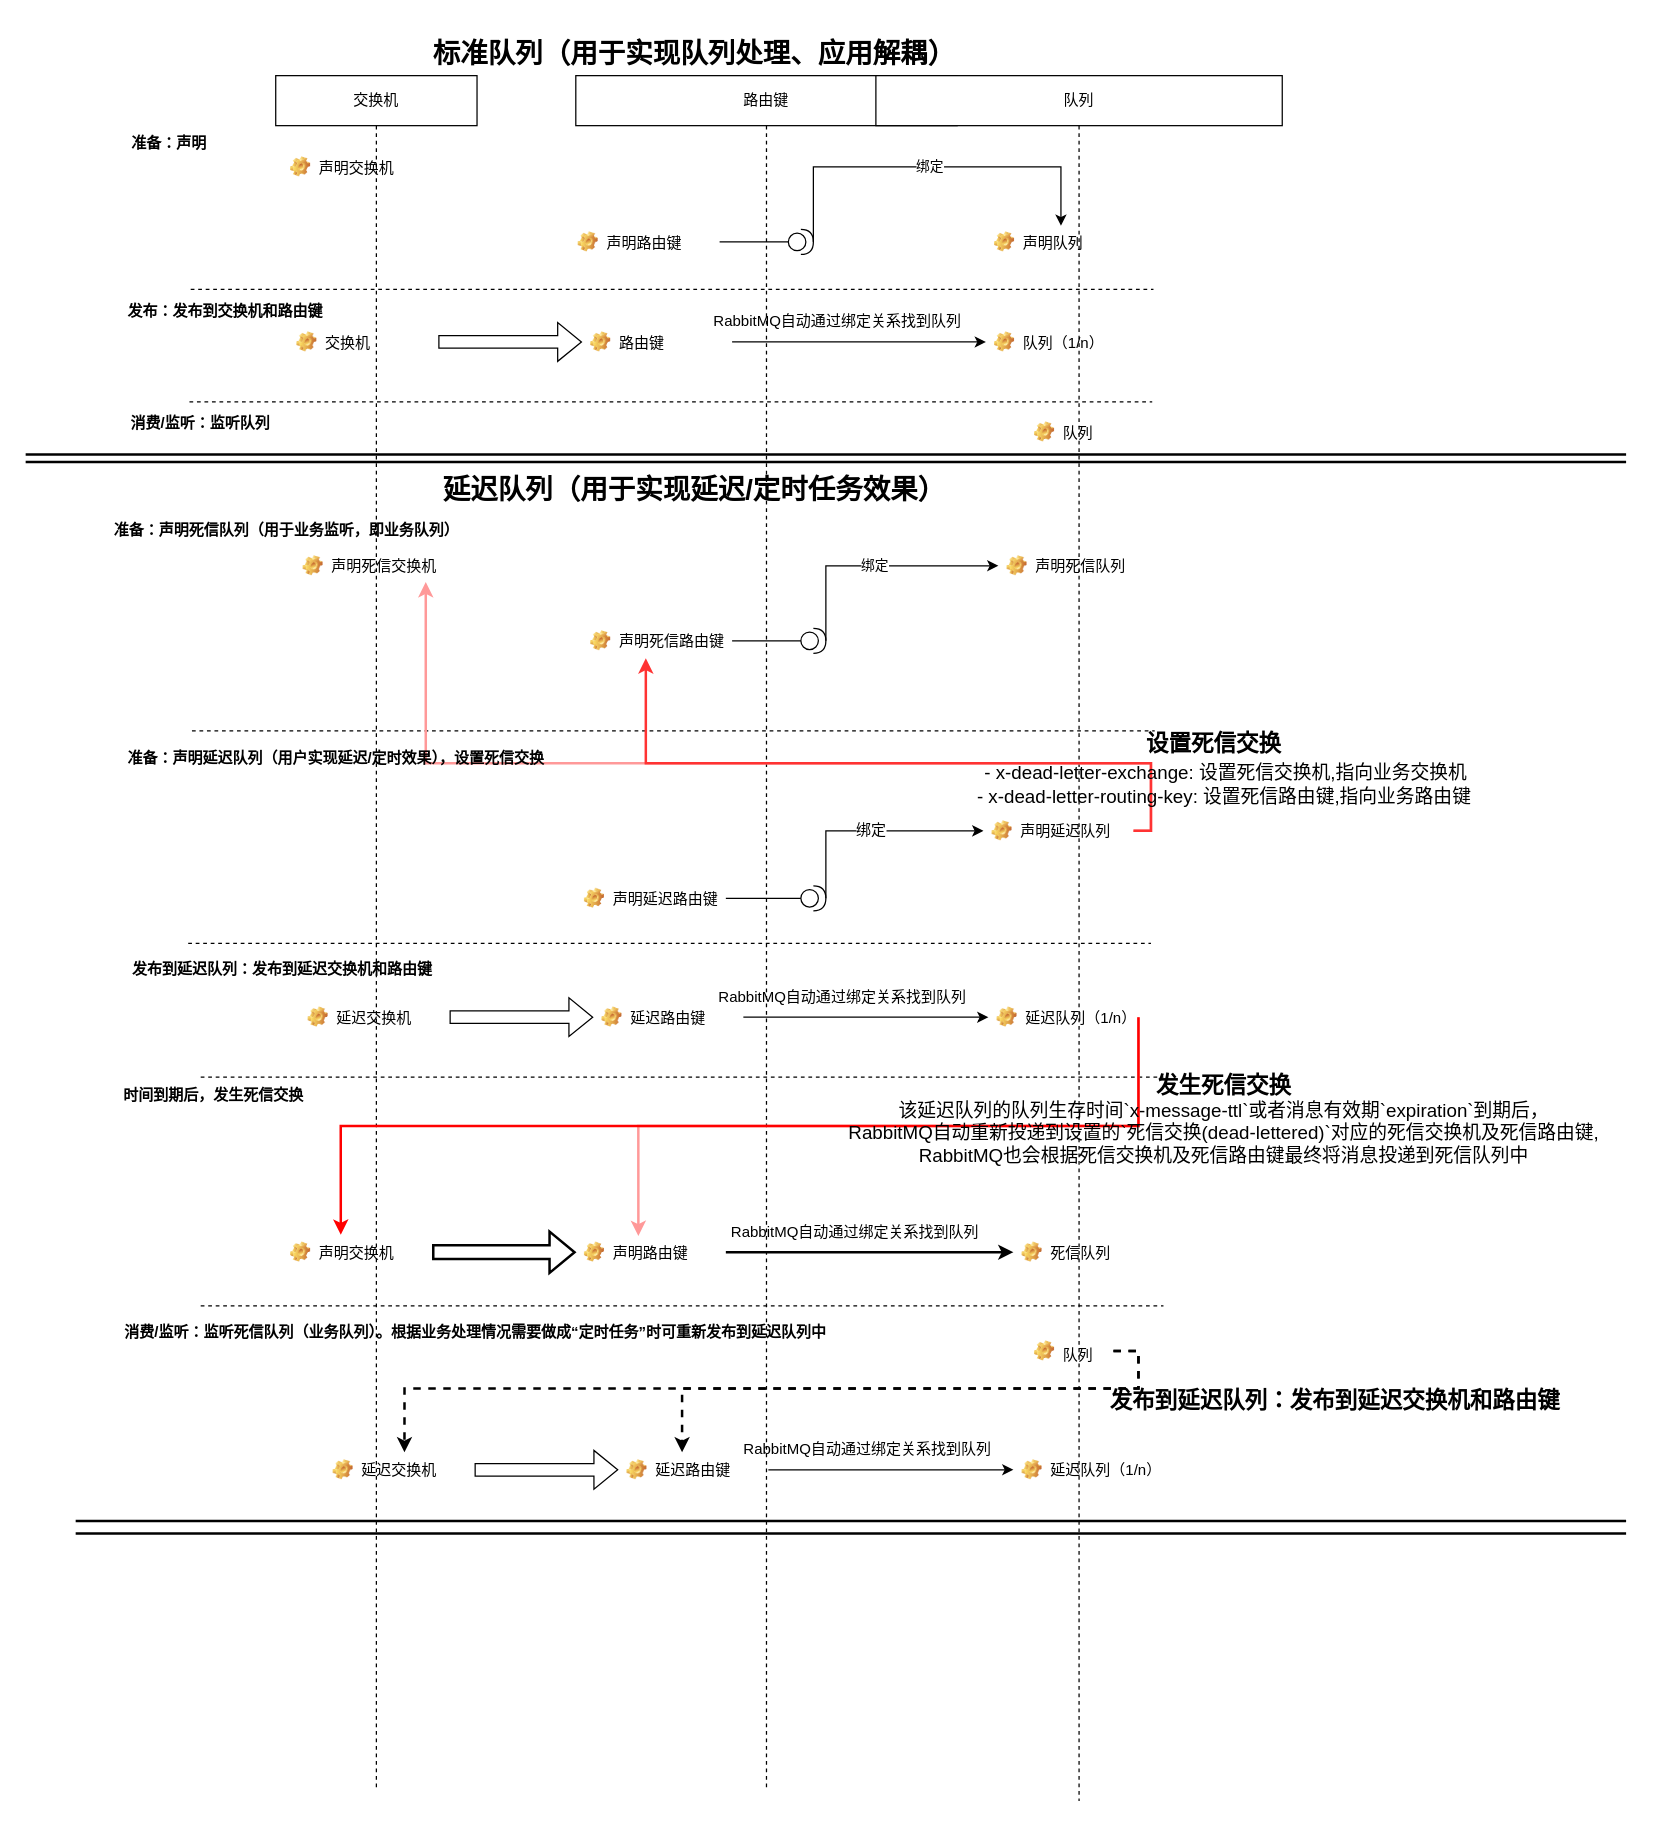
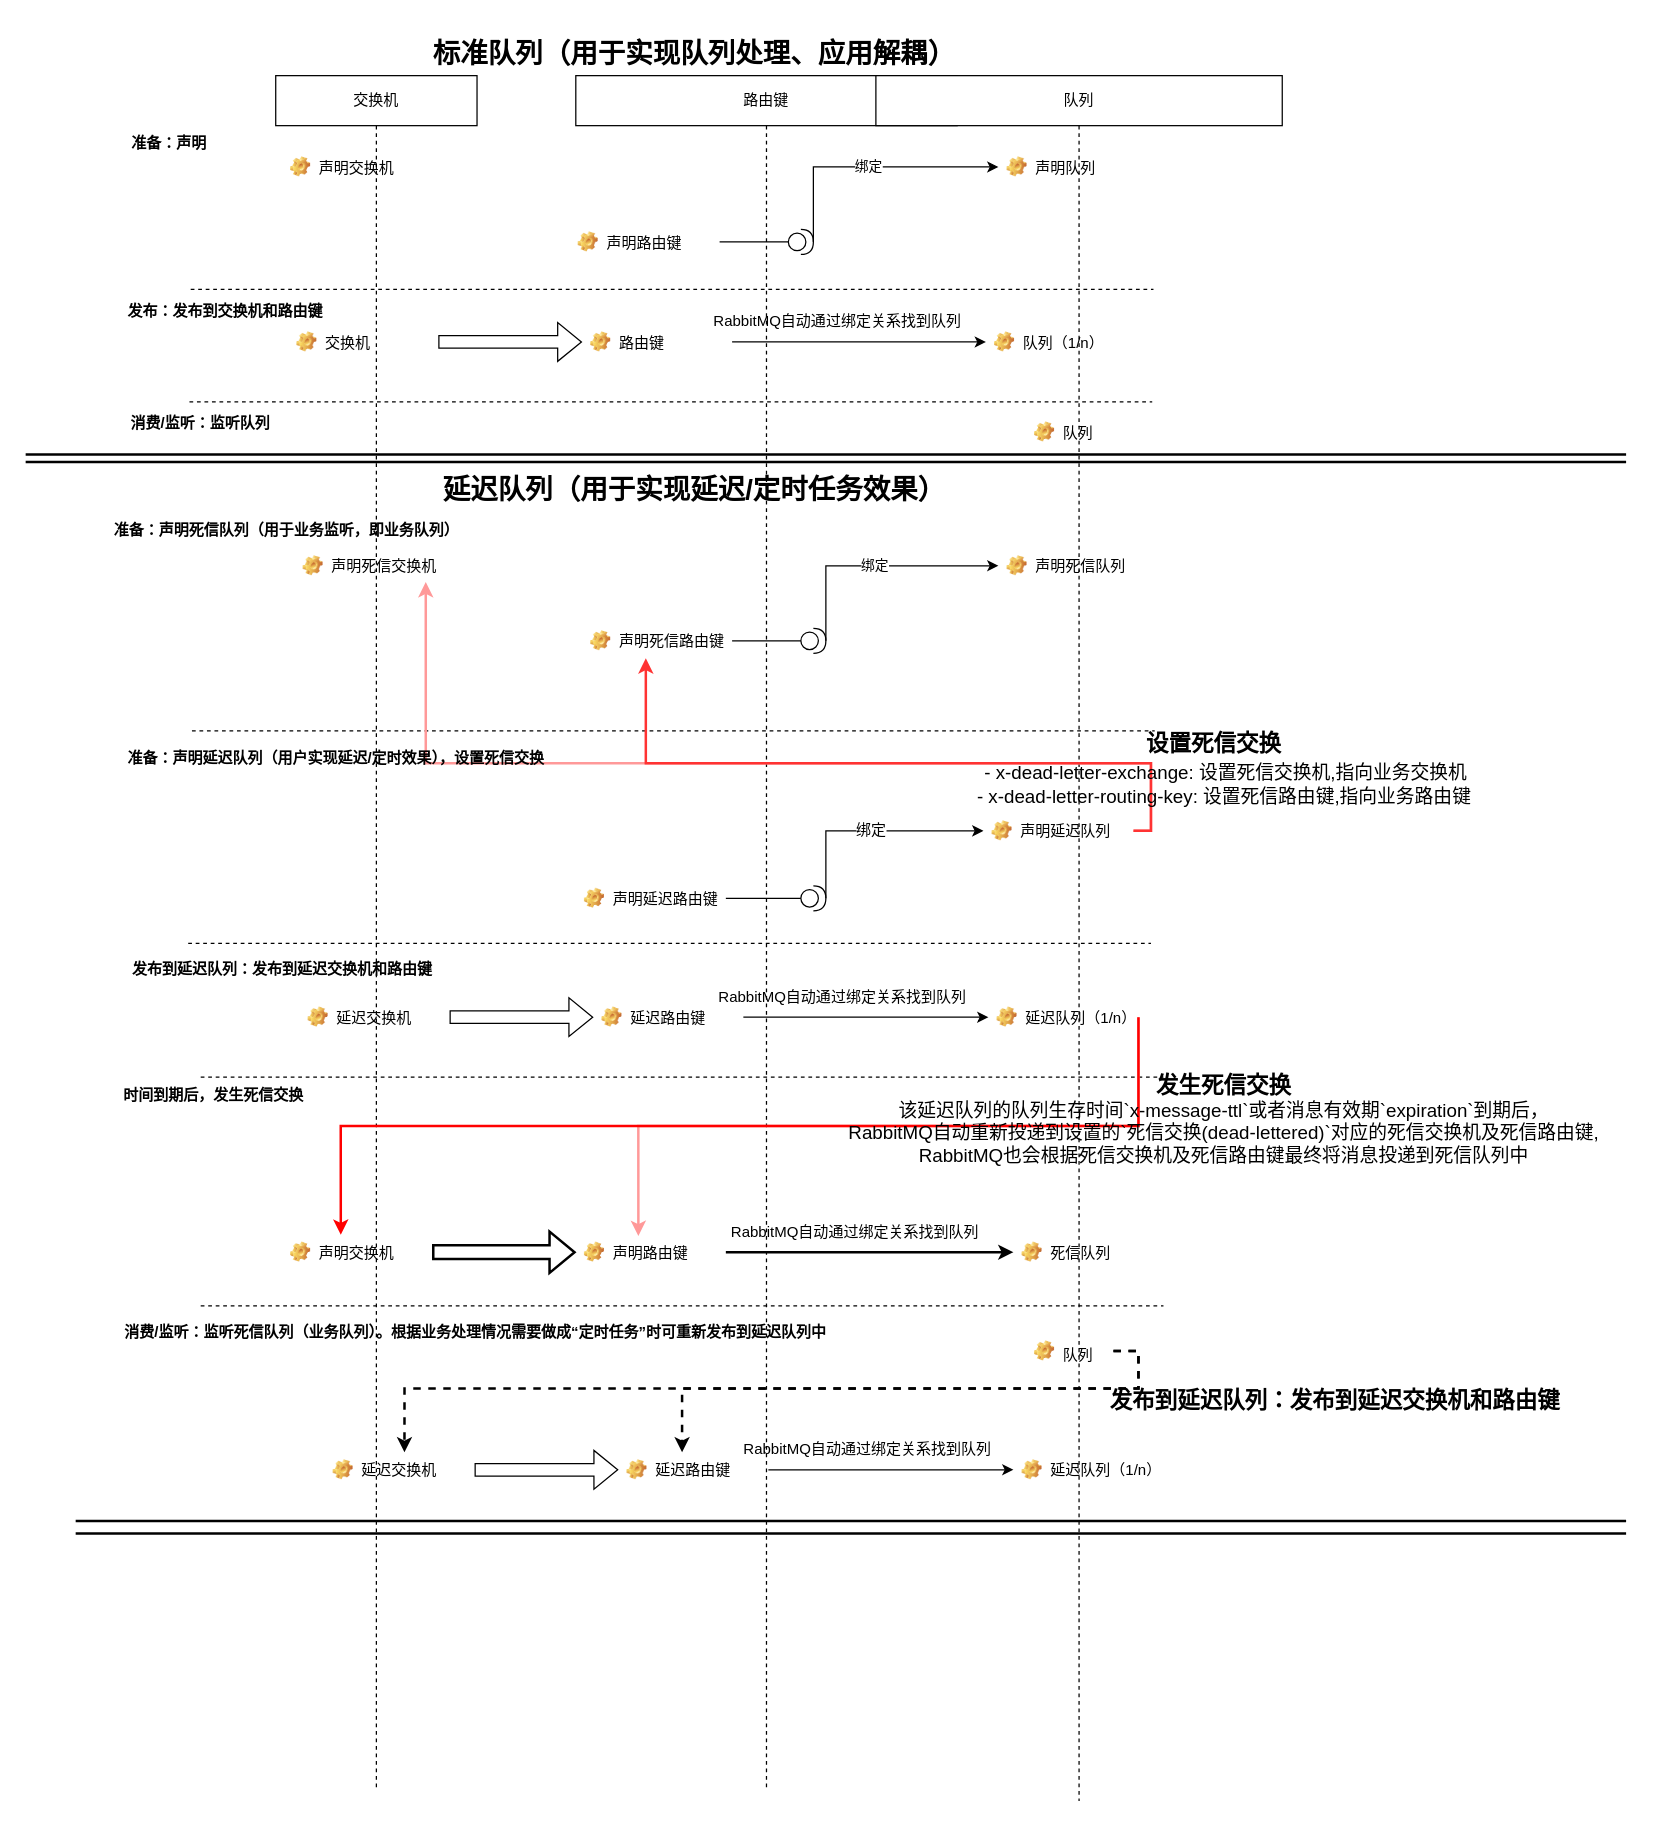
(1061, 242) -> (1073, 167)
